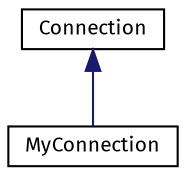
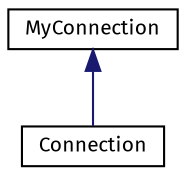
(93, 99) -> (93, 99)
